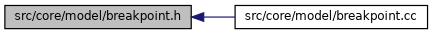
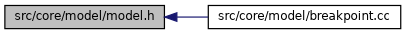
(98, 17) -> (85, 17)
